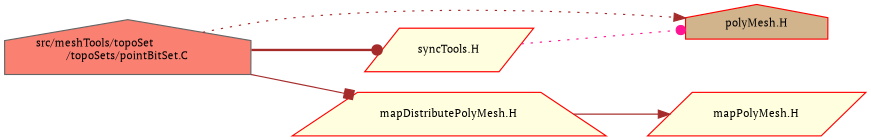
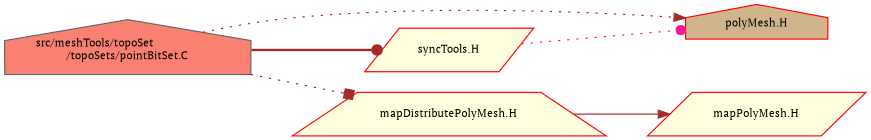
(296, 84) -> (296, 84)
